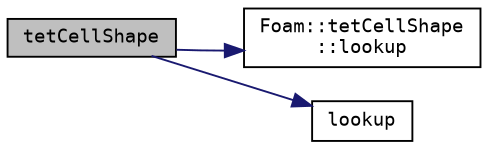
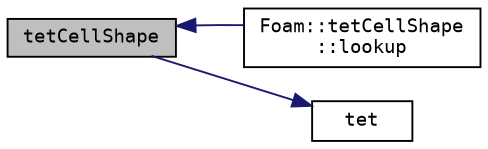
(201, 50) -> (220, 25)
(362, 121) -> (362, 121)
